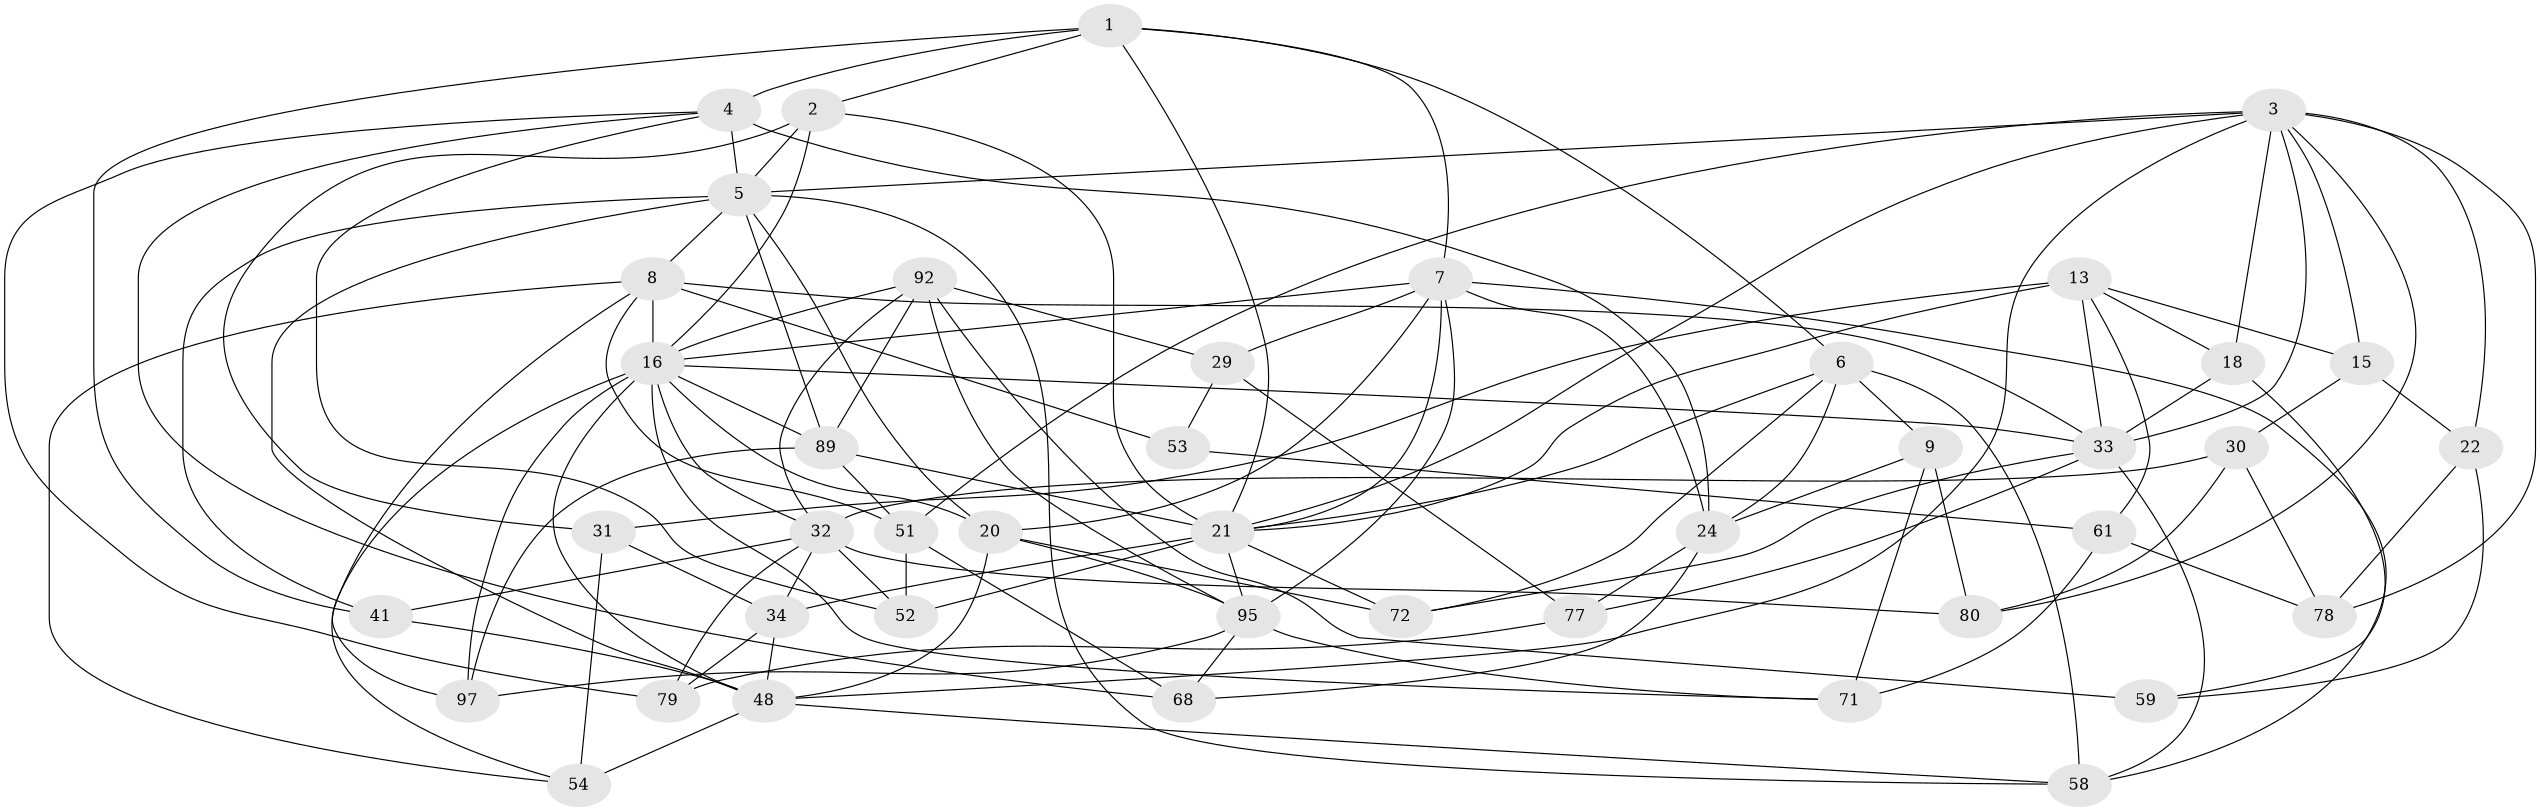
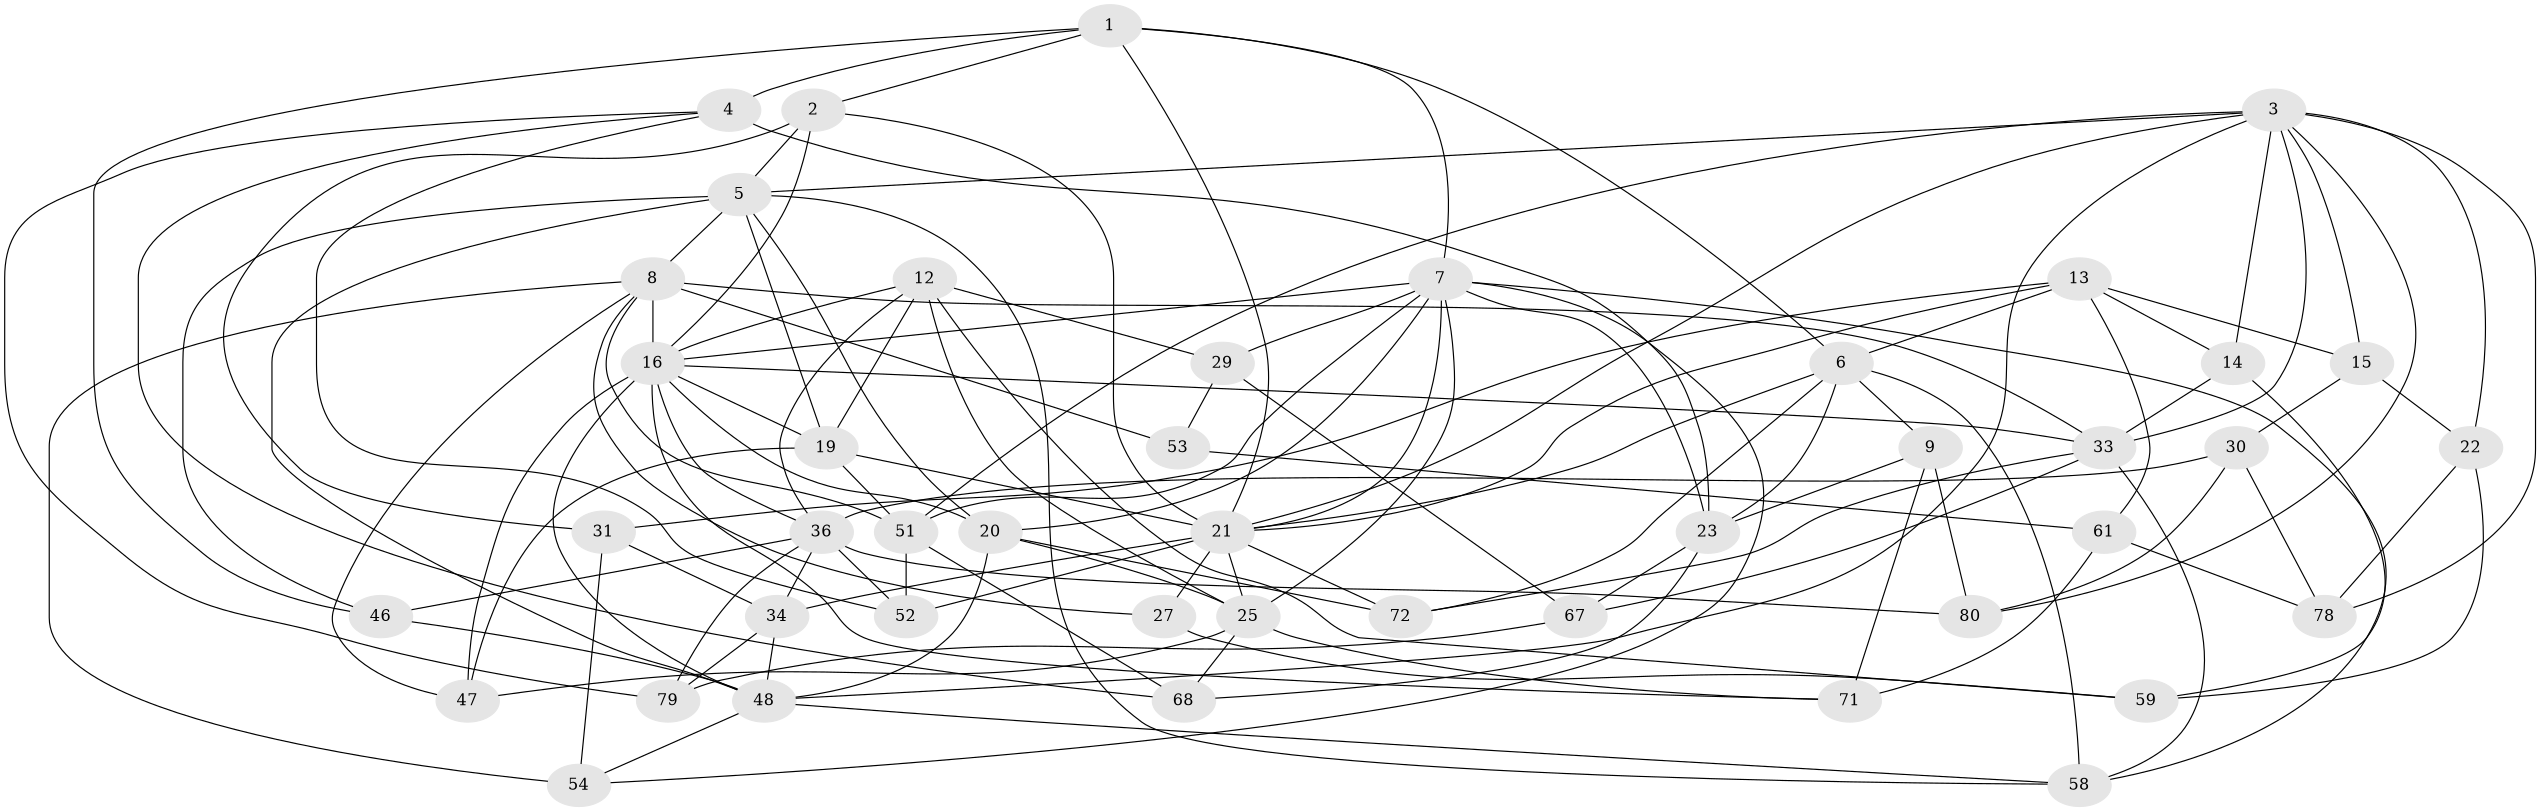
(734, 152) -> none
(925, 279) -> (925, 279)
(2091, 357) -> (1960, 321)
(2233, 363) -> (2233, 363)
(826, 448) -> (826, 448)
none -> (1166, 490)
(395, 515) -> (1424, 702)
(822, 532) -> (822, 532)
(1708, 532) -> (1708, 532)
(381, 617) -> (381, 617)
none -> (1164, 617)
(1248, 617) -> (1248, 617)
(1575, 617) -> (1575, 617)
(468, 701) -> (468, 701)
